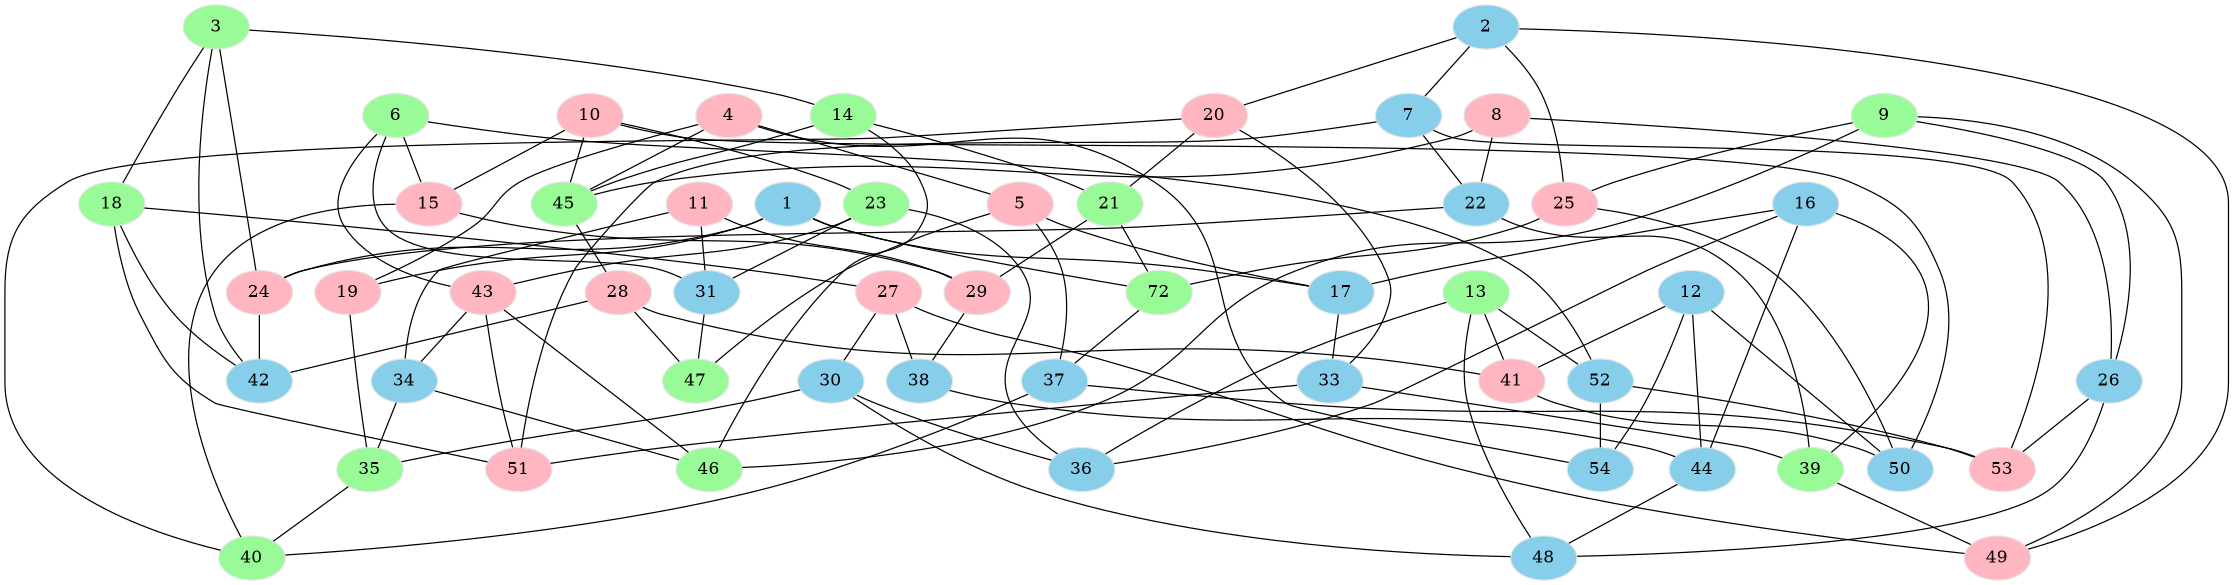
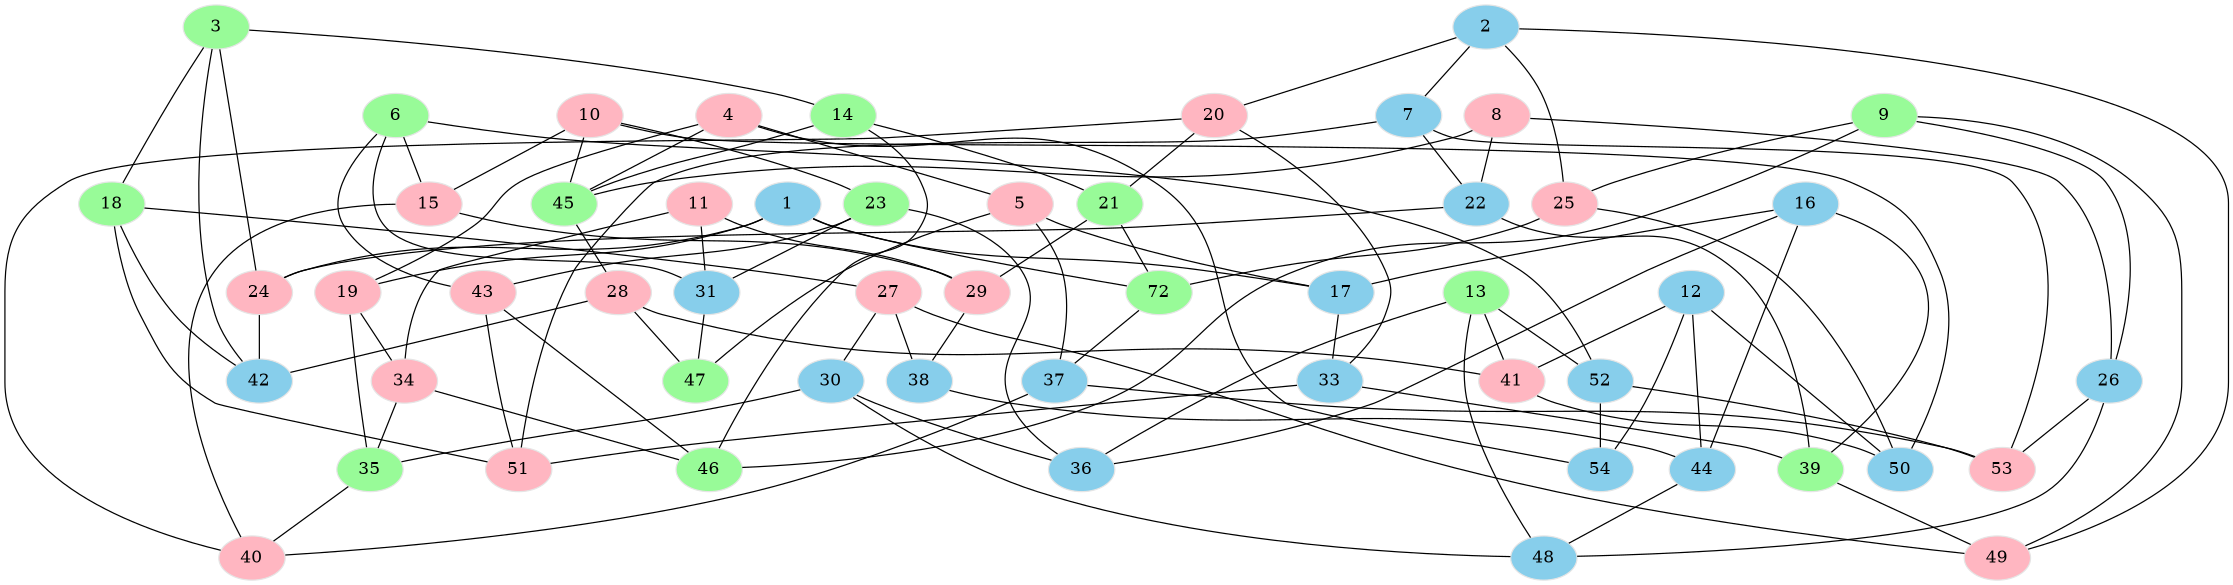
(436, 345) -> (376, 337)
(404, 381) -> (404, 381)
(252, 558) -> (252, 558)
